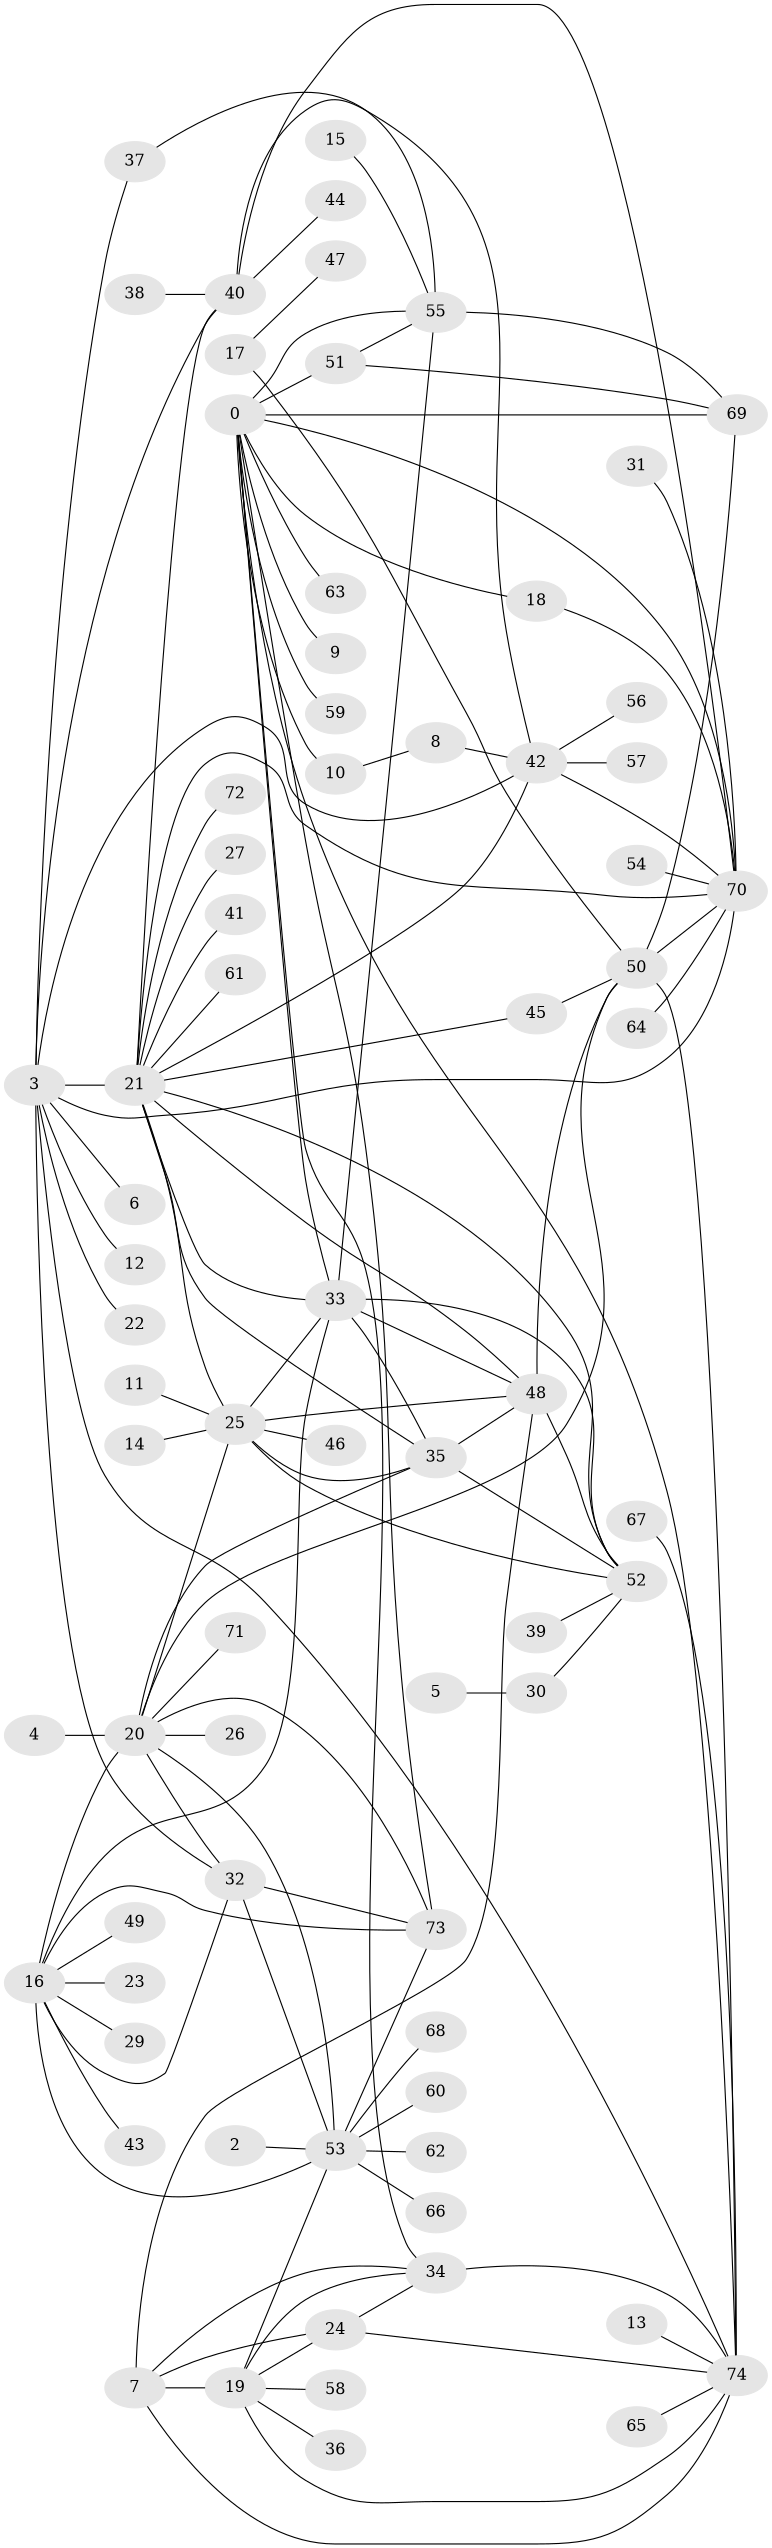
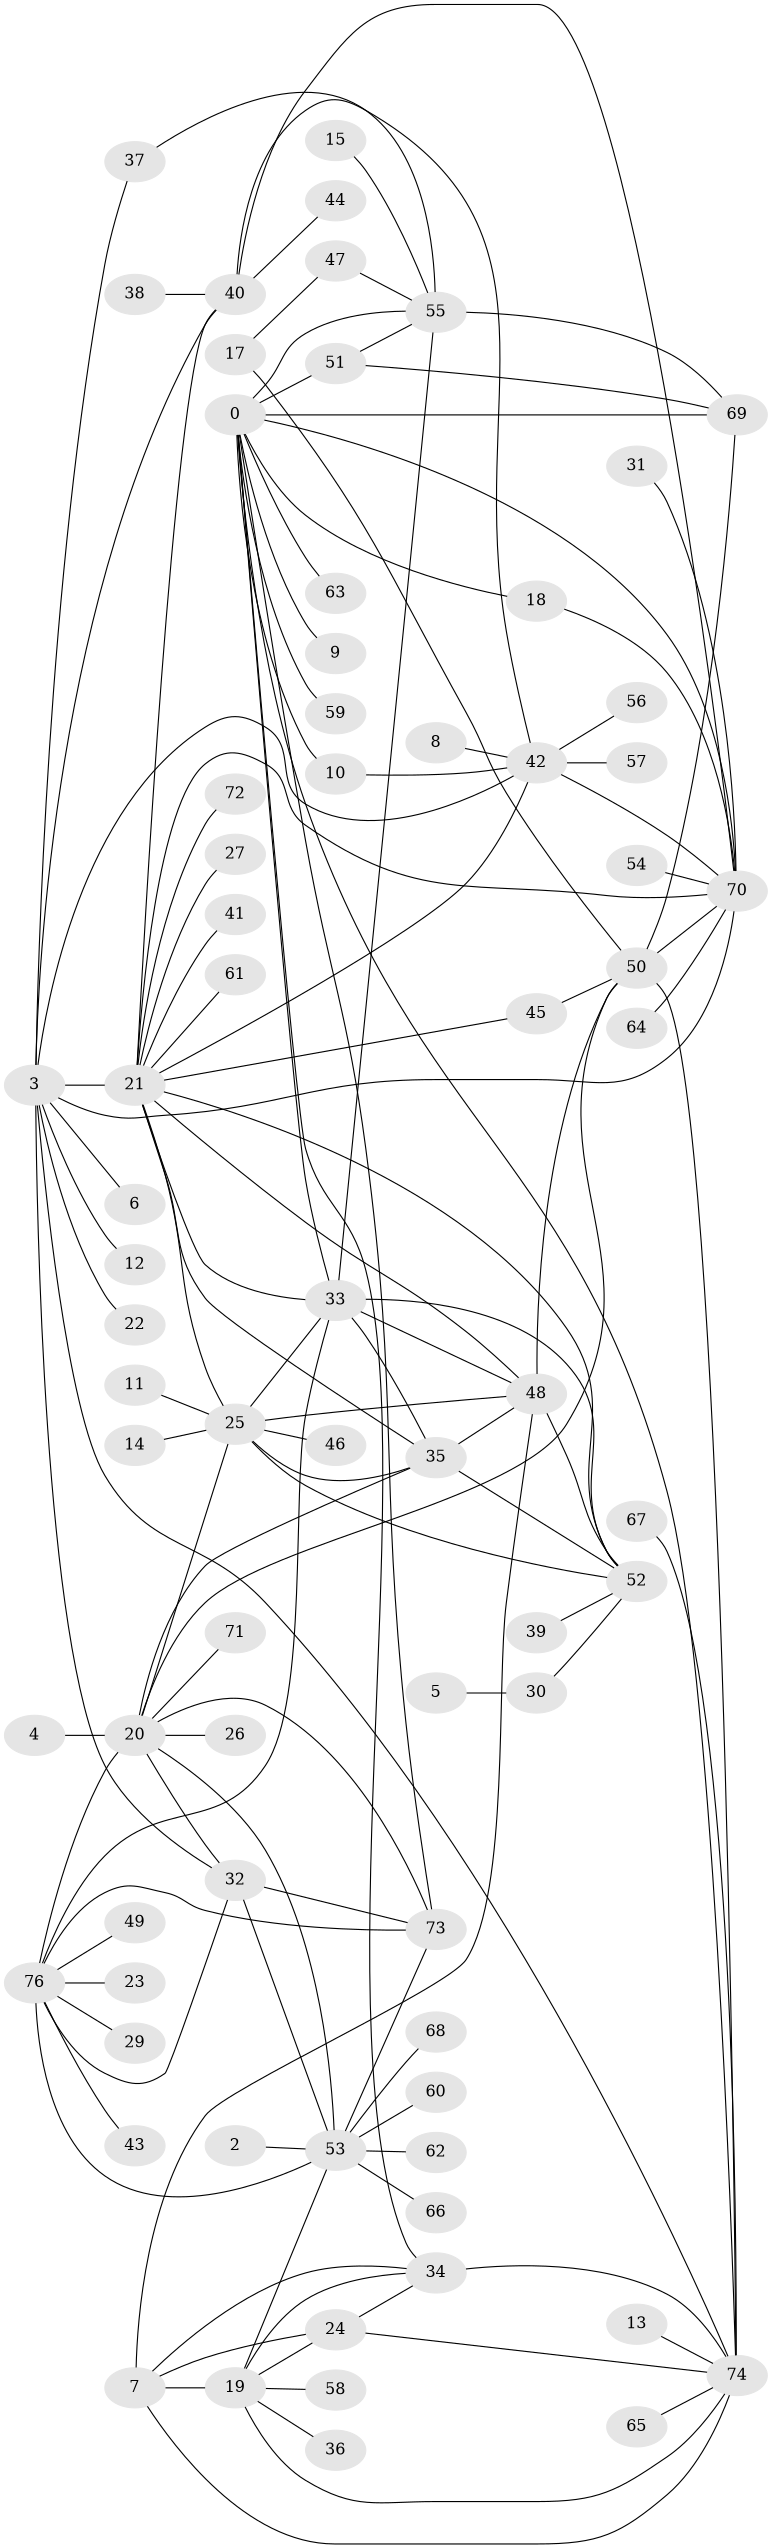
none -> (386, 287)
(384, 759) -> (437, 774)
(35, 1983) -> (35, 1983)
